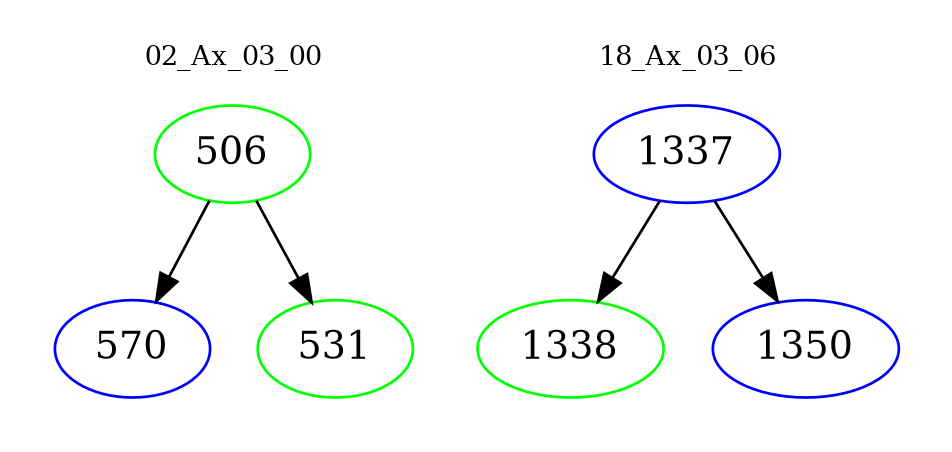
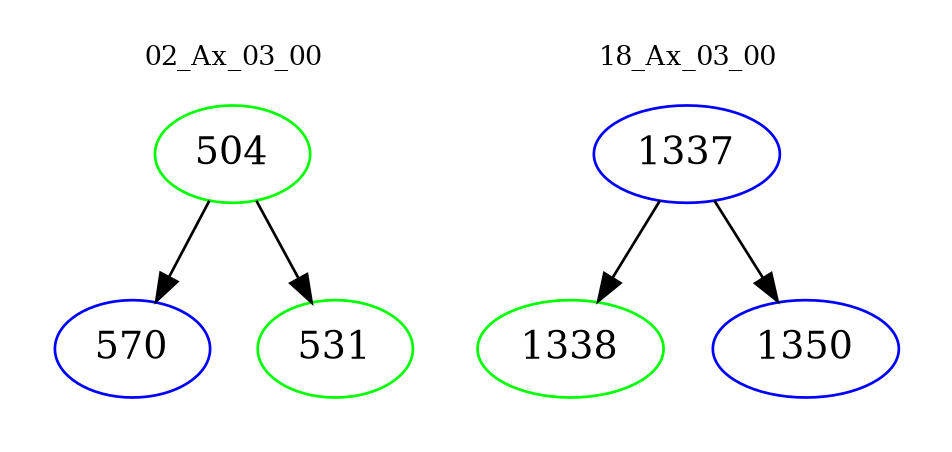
(688, 58) -> (688, 58)
(233, 154) -> (233, 154)
